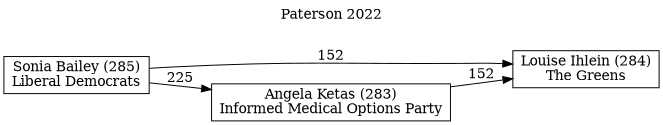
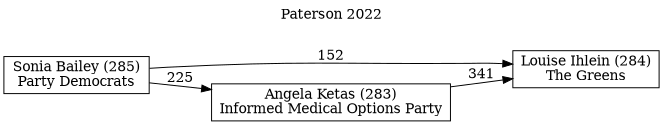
(77, 75) -> (77, 75)
(482, 75) -> (482, 75)
